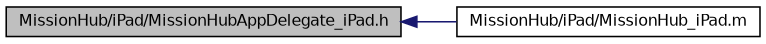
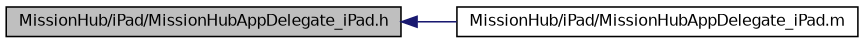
(608, 22) -> (657, 22)
